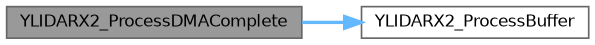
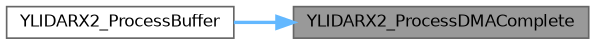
(323, 22) -> (255, 22)
